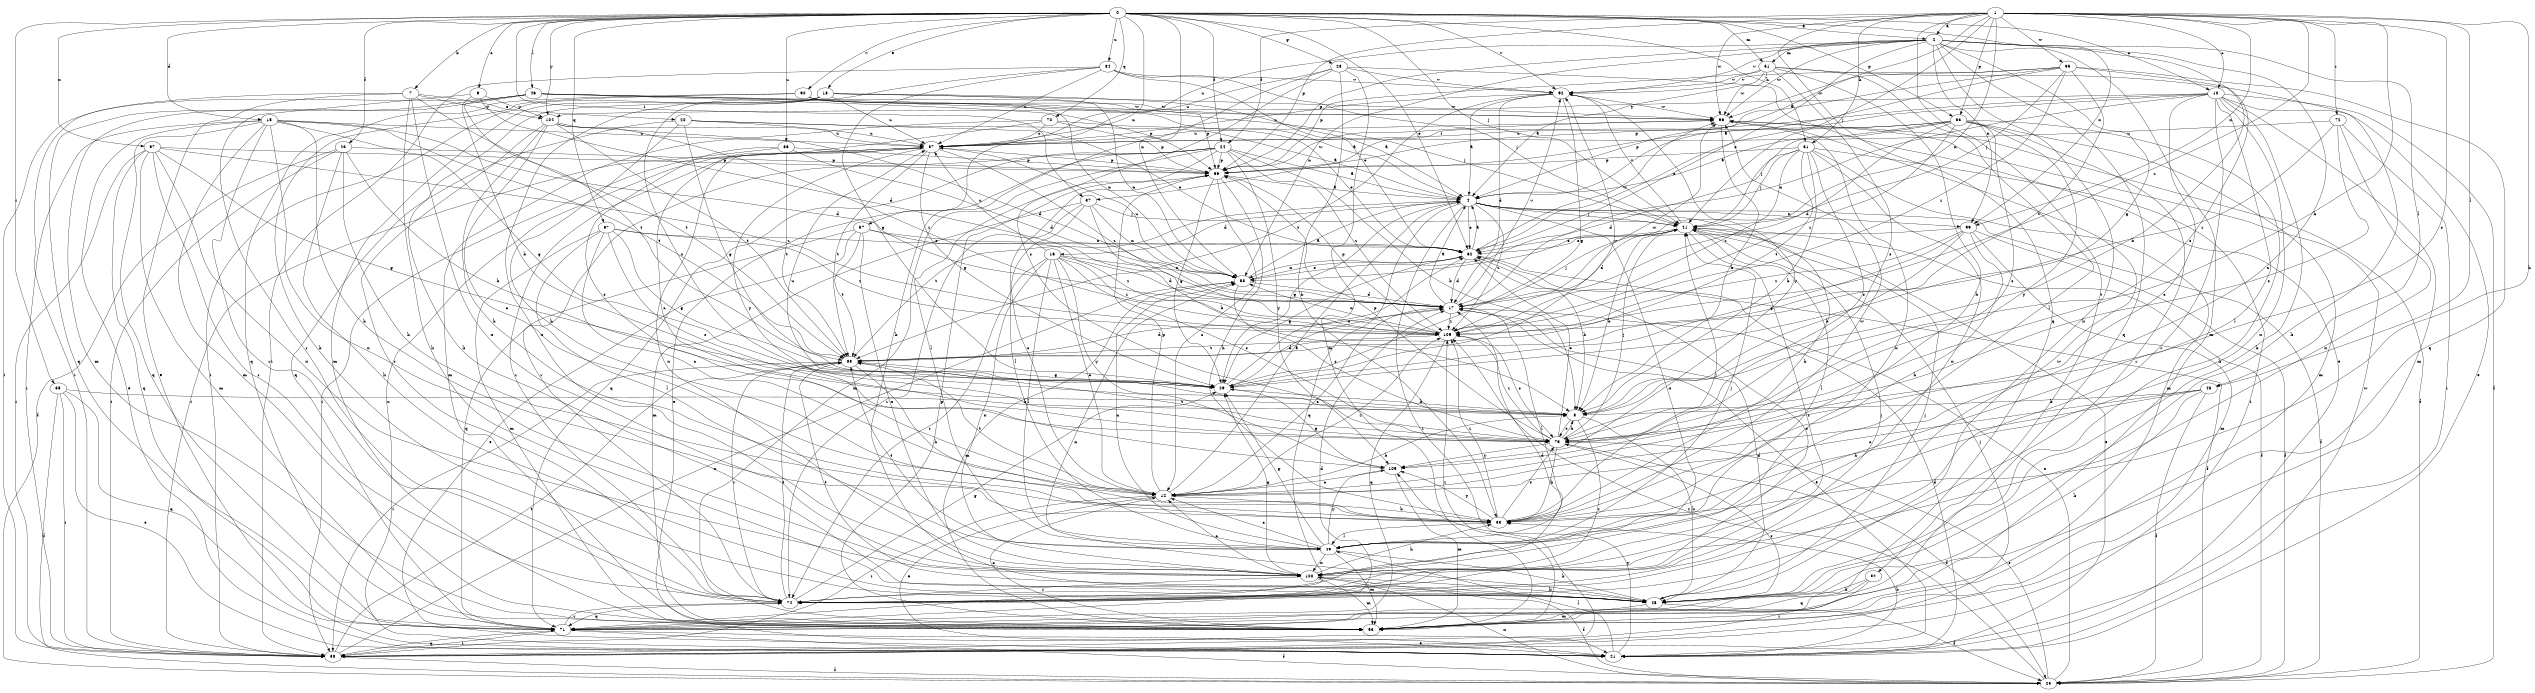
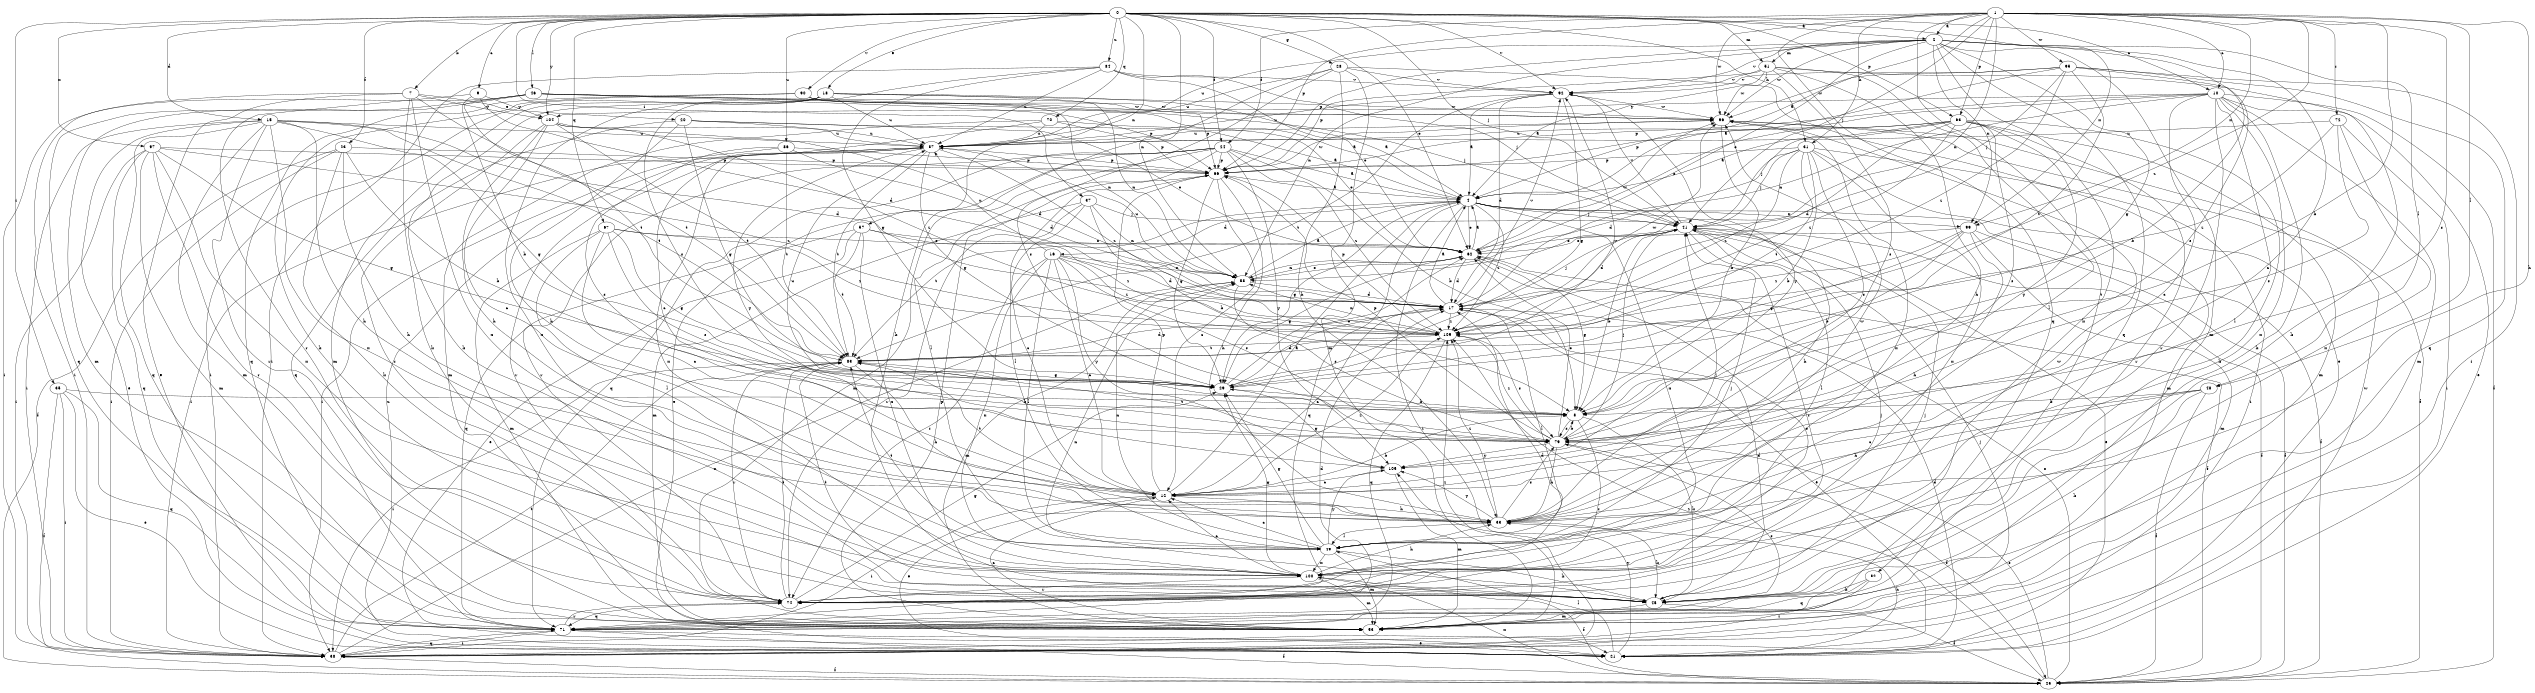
(1746, 115) -> (1784, 638)
(1585, 335) -> (1585, 335)
(1448, 584) -> (1633, 536)
